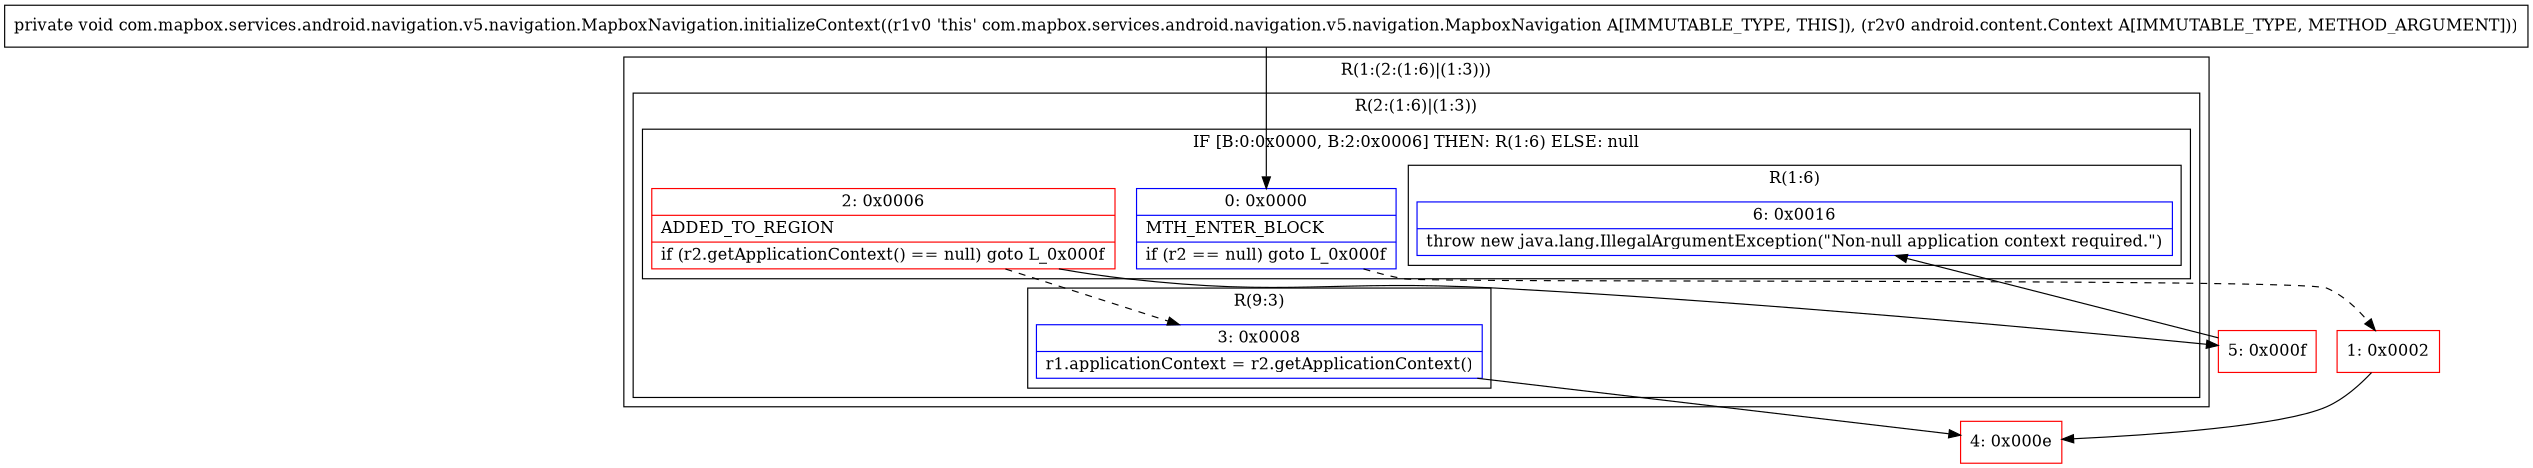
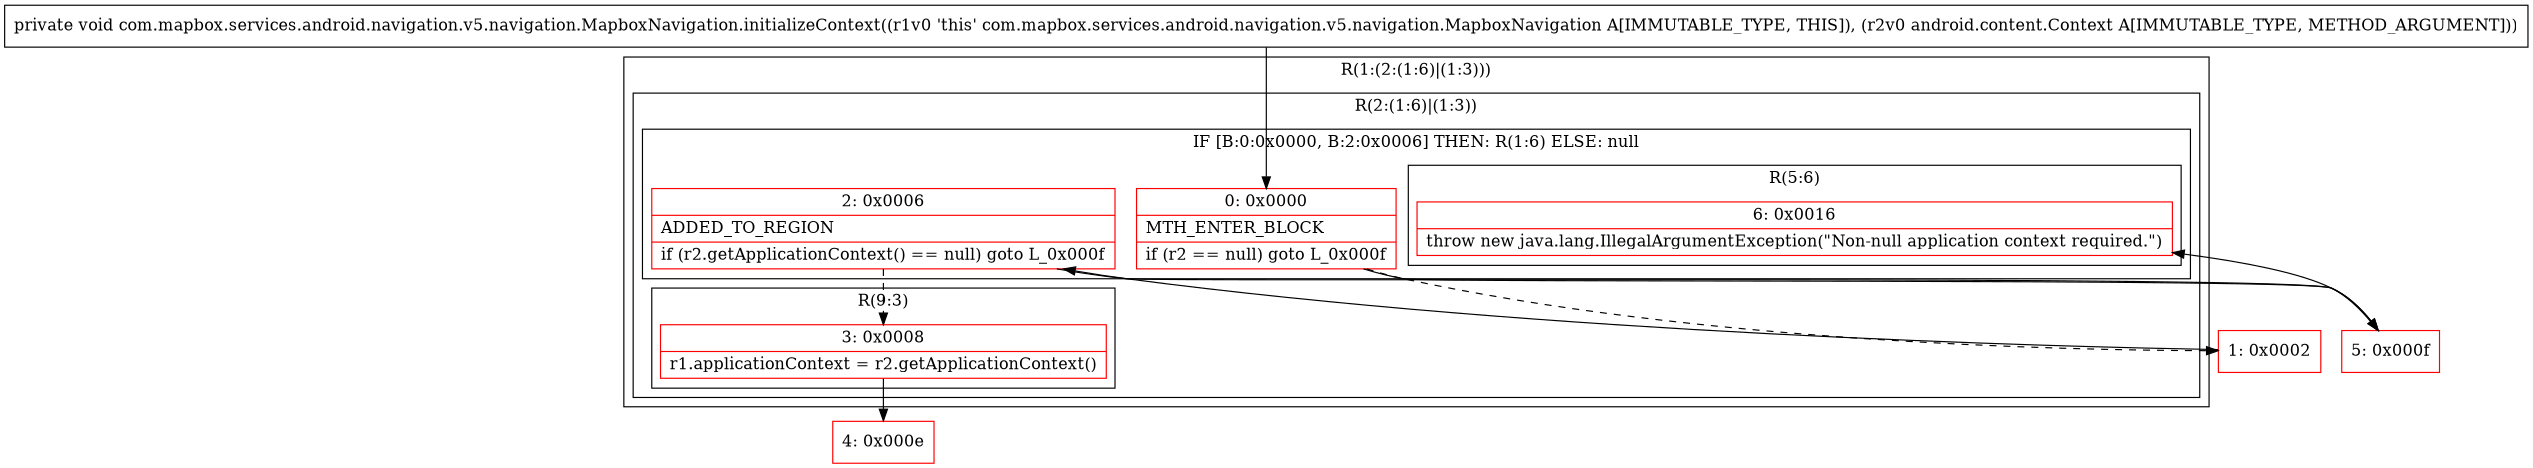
(1795, 179) -> (1795, 179)
(1266, 229) -> (1266, 229)
(1795, 229) -> (1795, 229)
none -> (1873, 281)
(1259, 351) -> (883, 351)
(2229, 427) -> (1646, 326)
